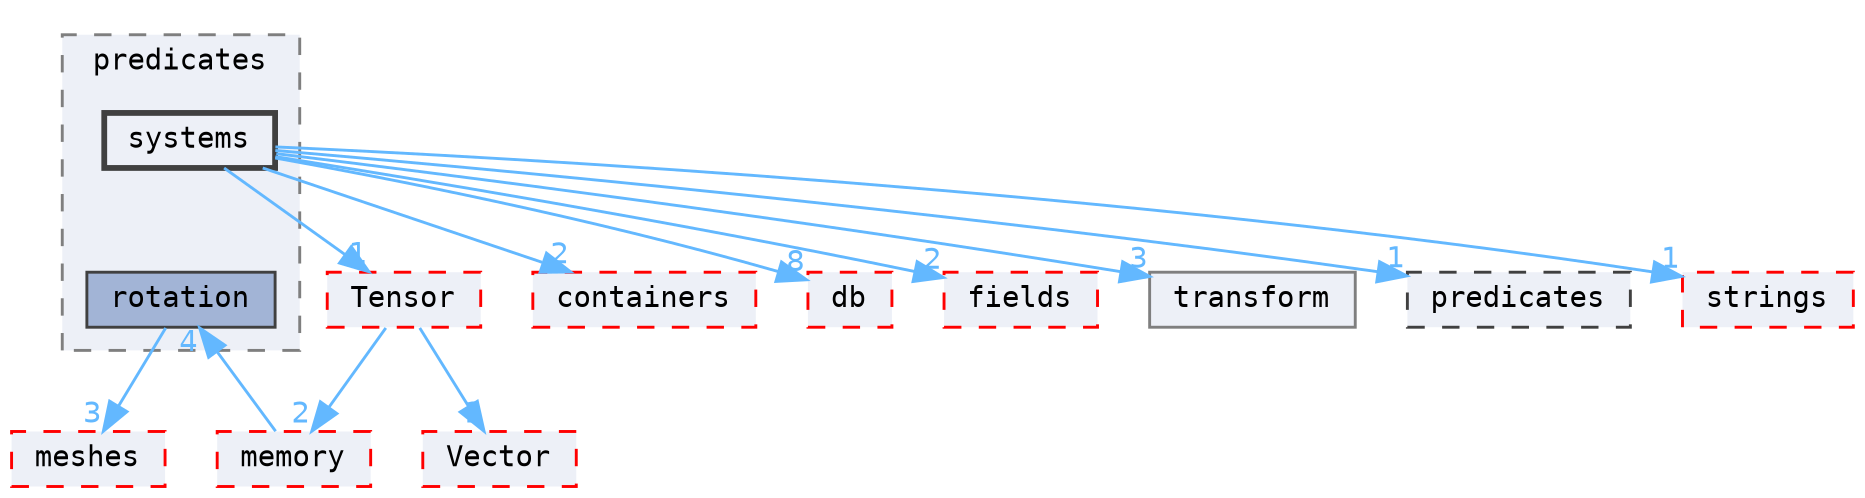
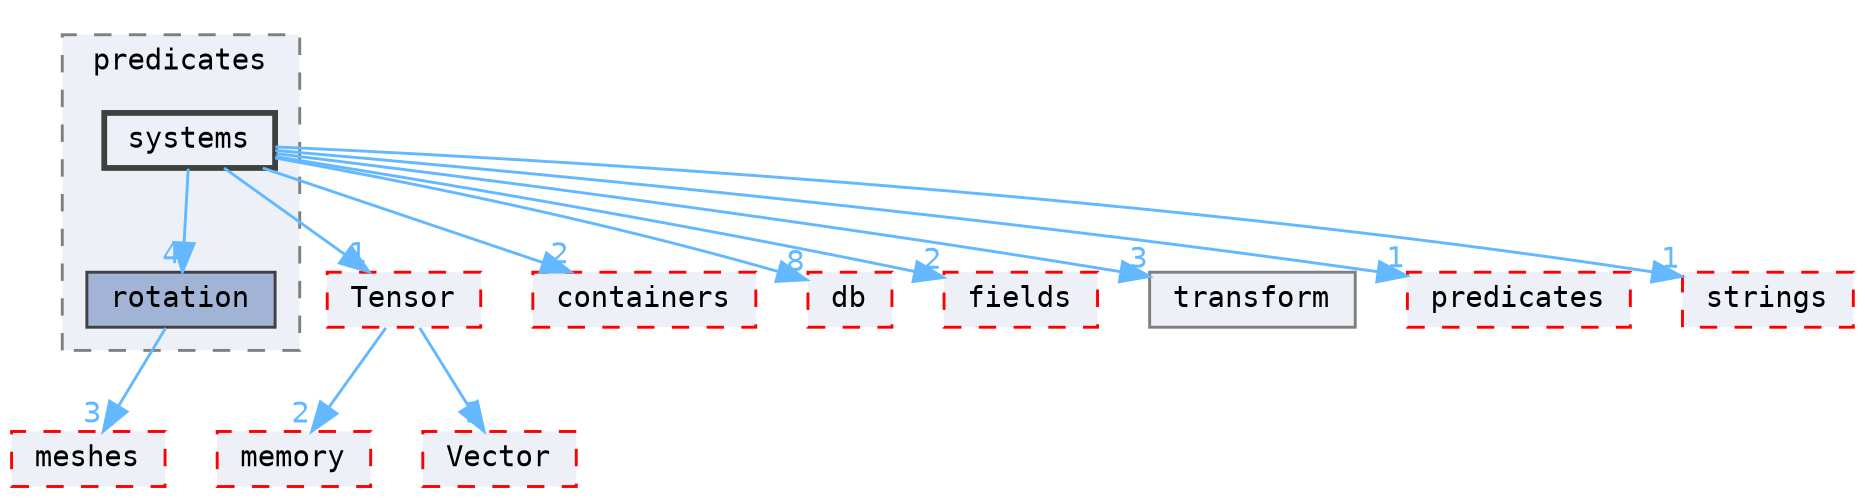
(1519, 300) -> (1519, 300)
(246, 391) -> (186, 206)
